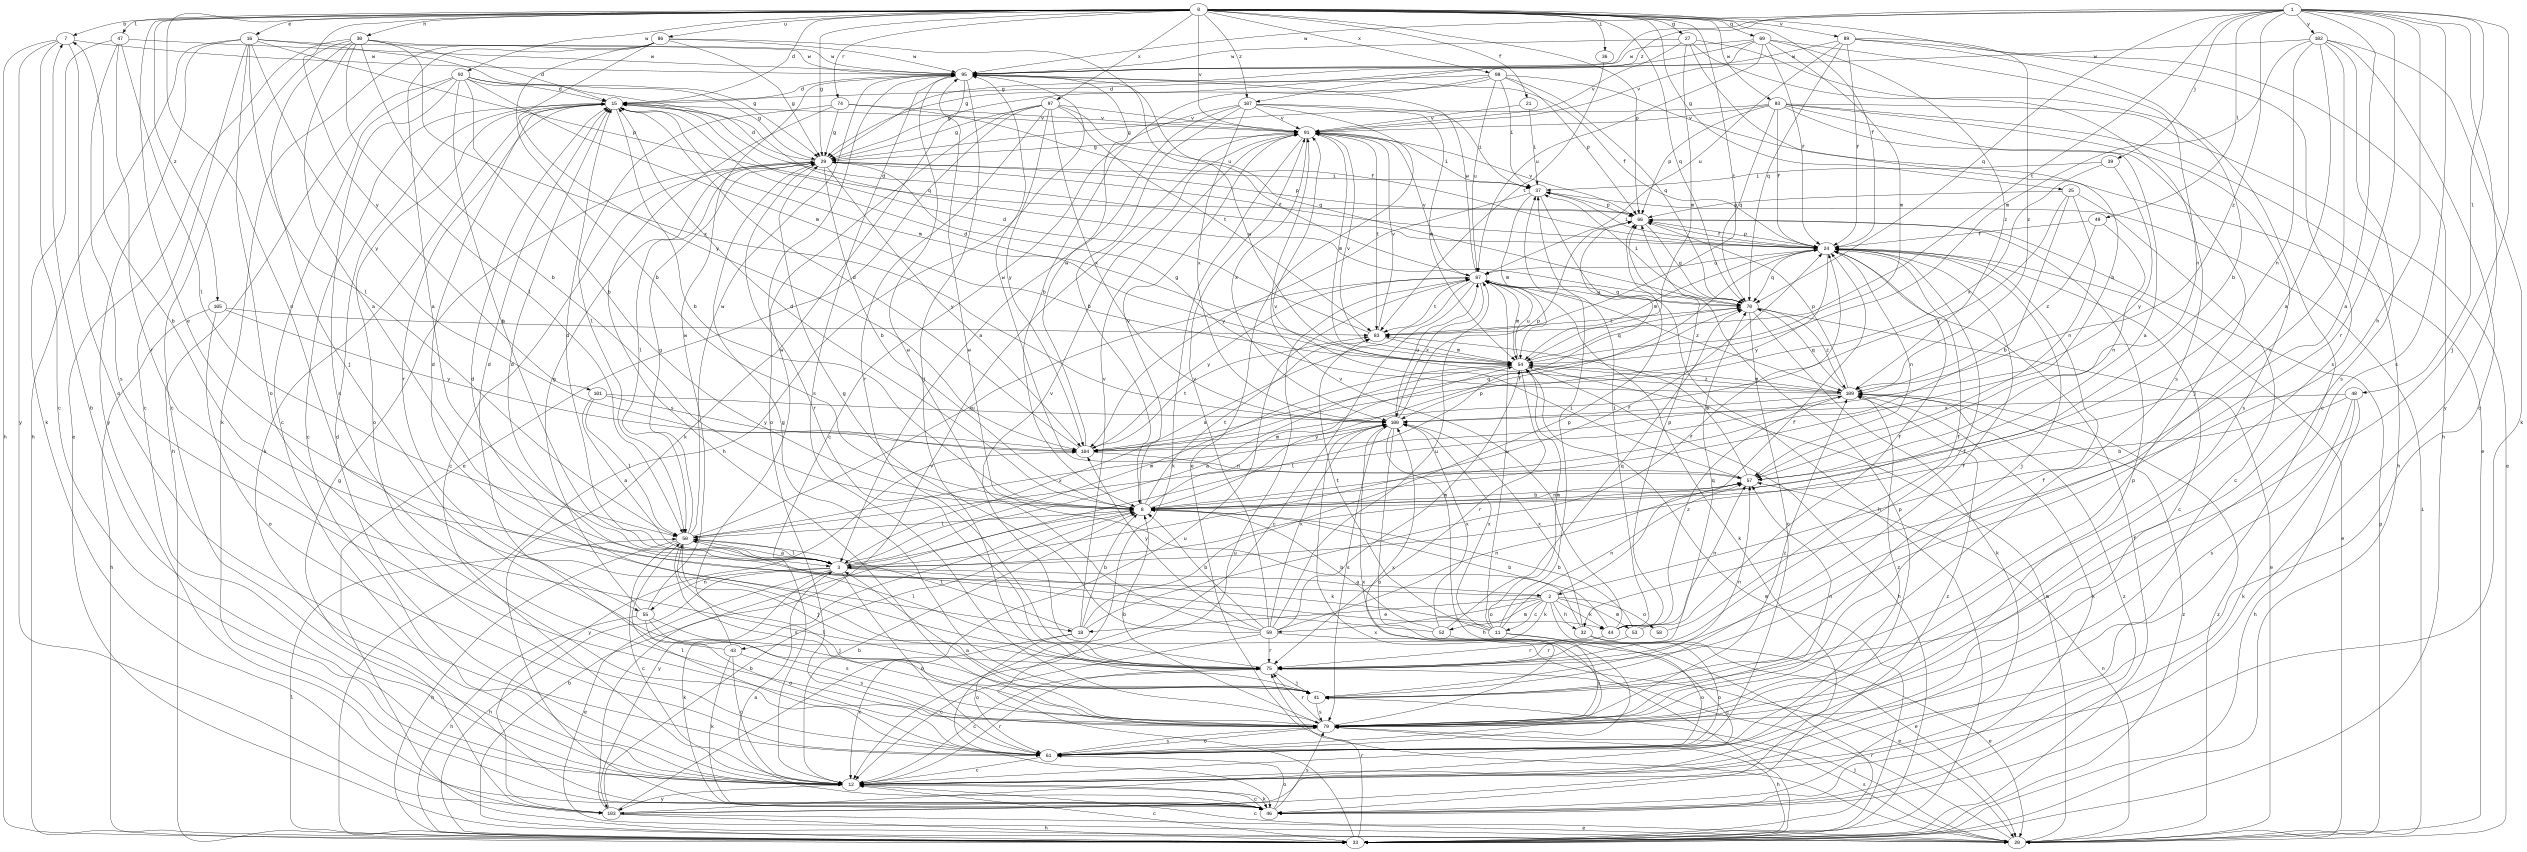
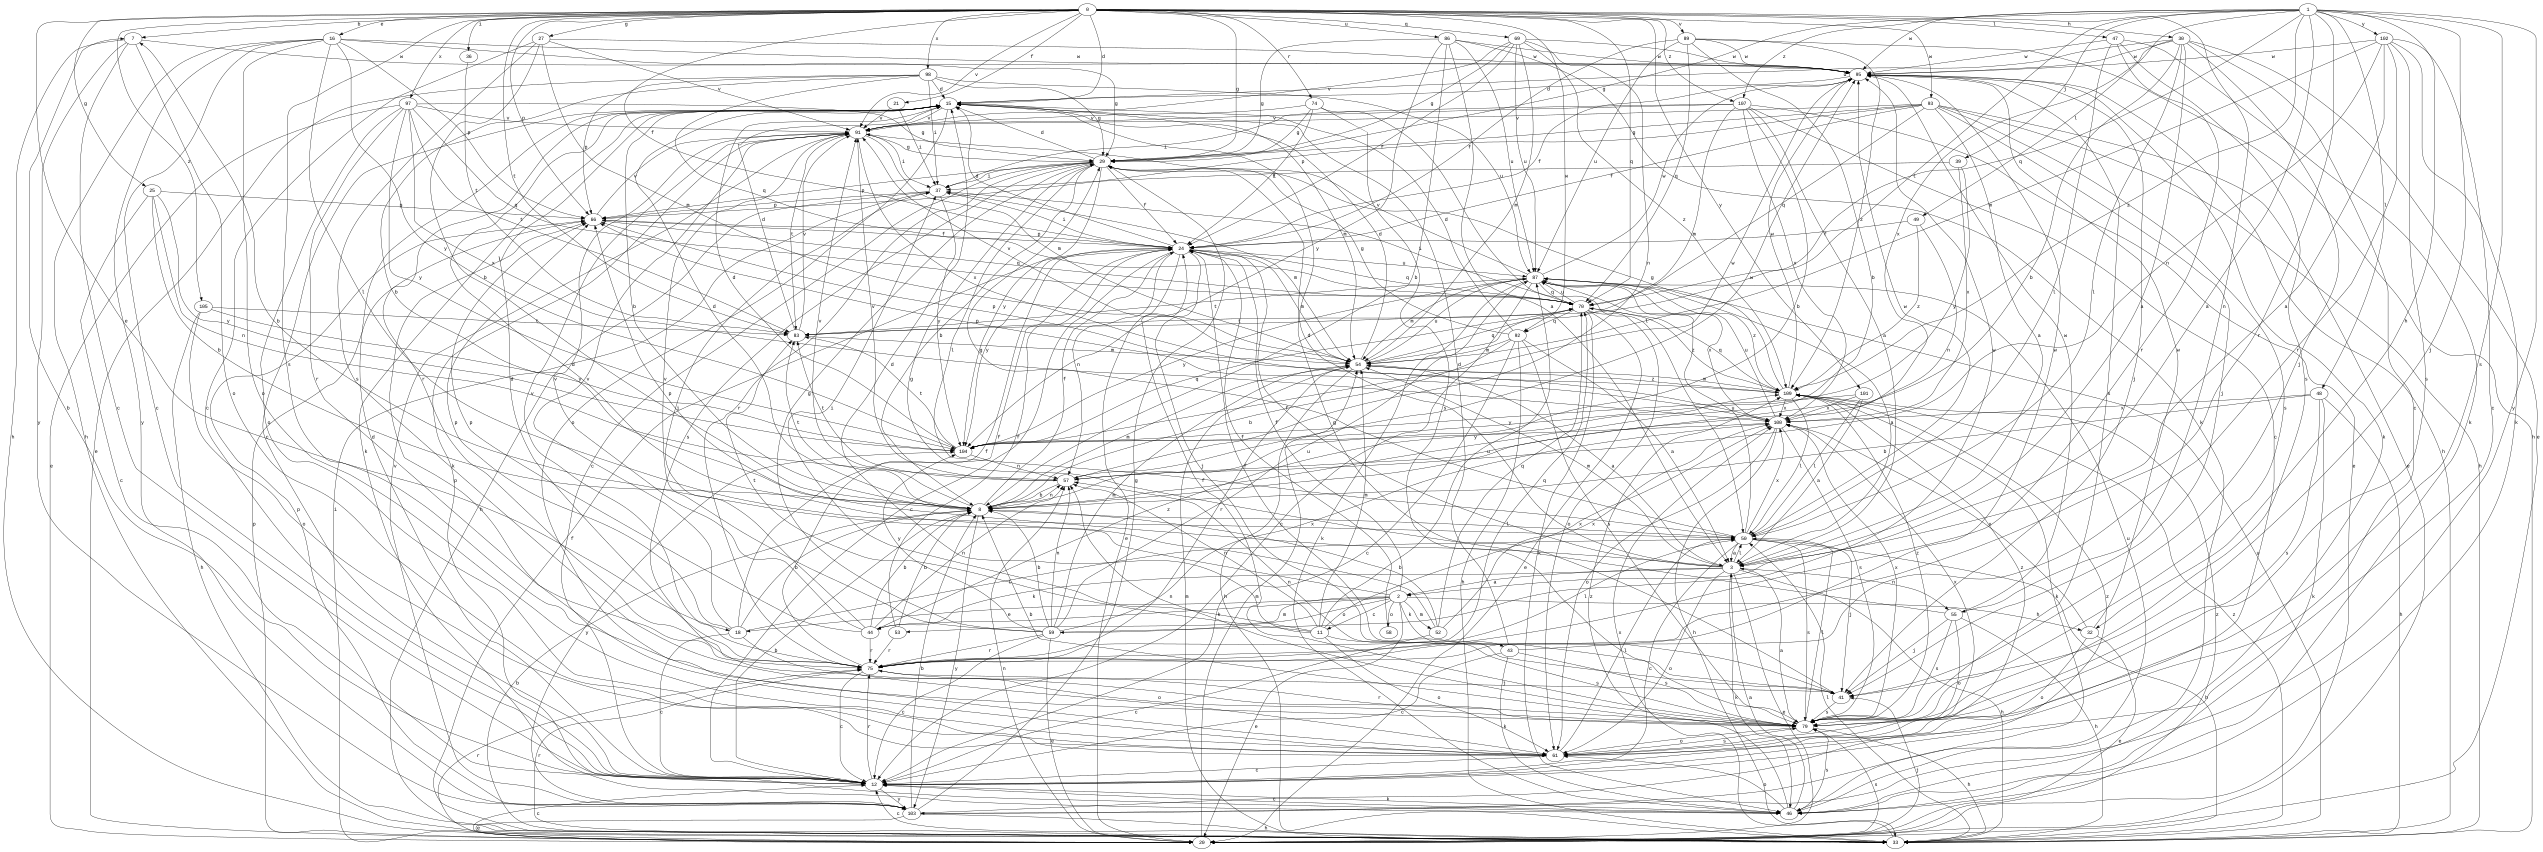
(1095, 221) -> (1551, 320)
none -> (791, 671)
